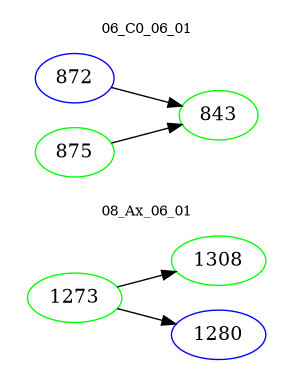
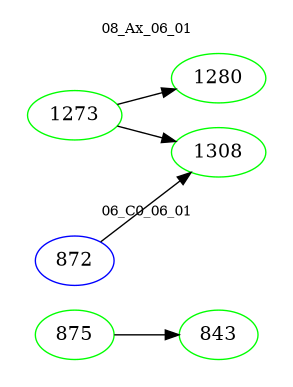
(140, 95) -> (140, 211)
(219, 335) -> (219, 78)
